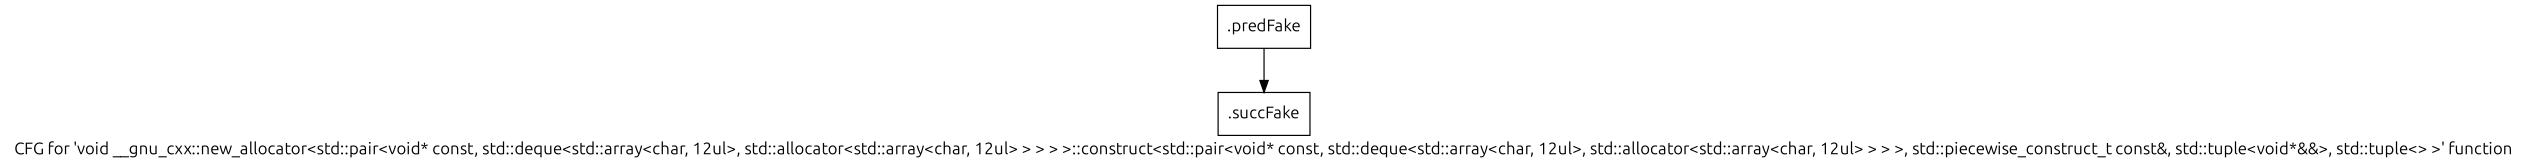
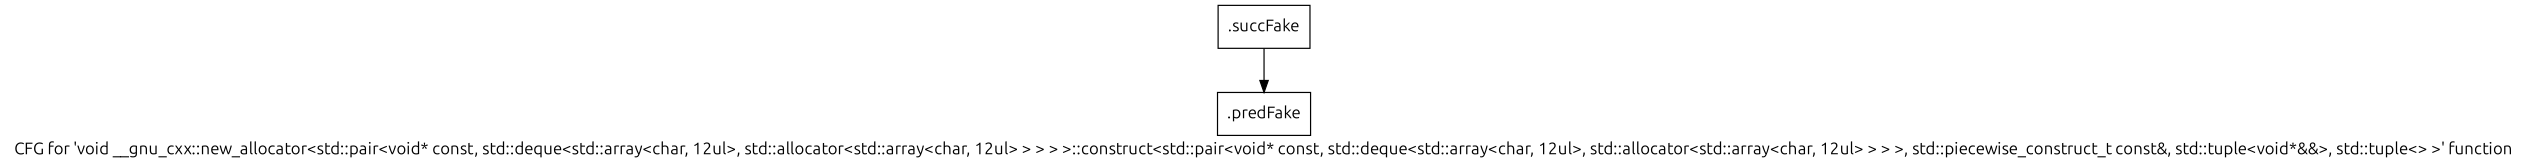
(1264, 64) -> (1264, 64)
